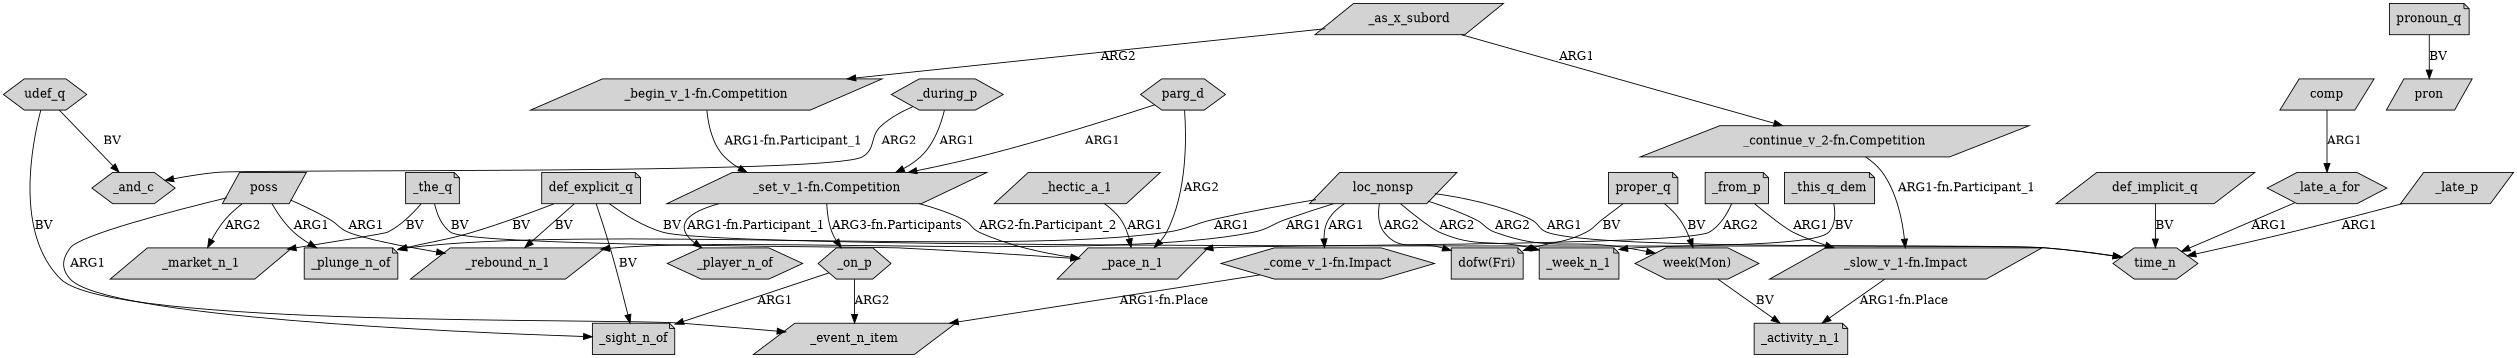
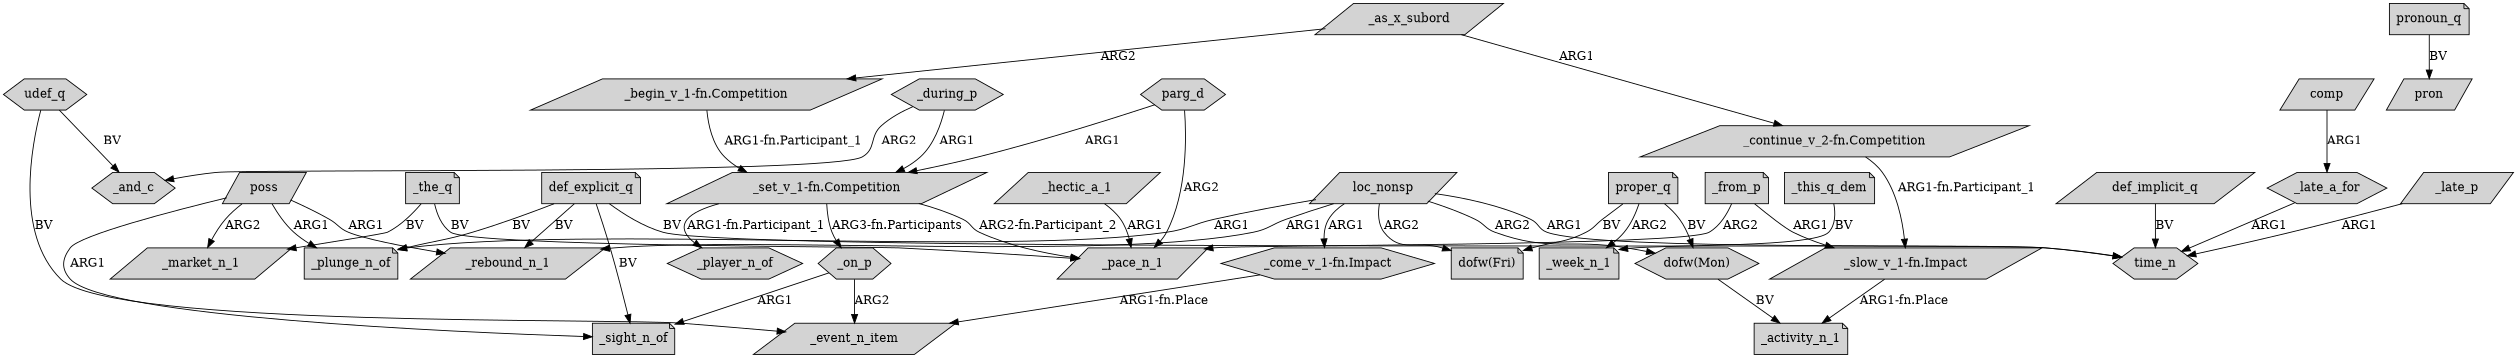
(1457, 239) -> (1629, 225)
(1697, 263) -> (1697, 263)
